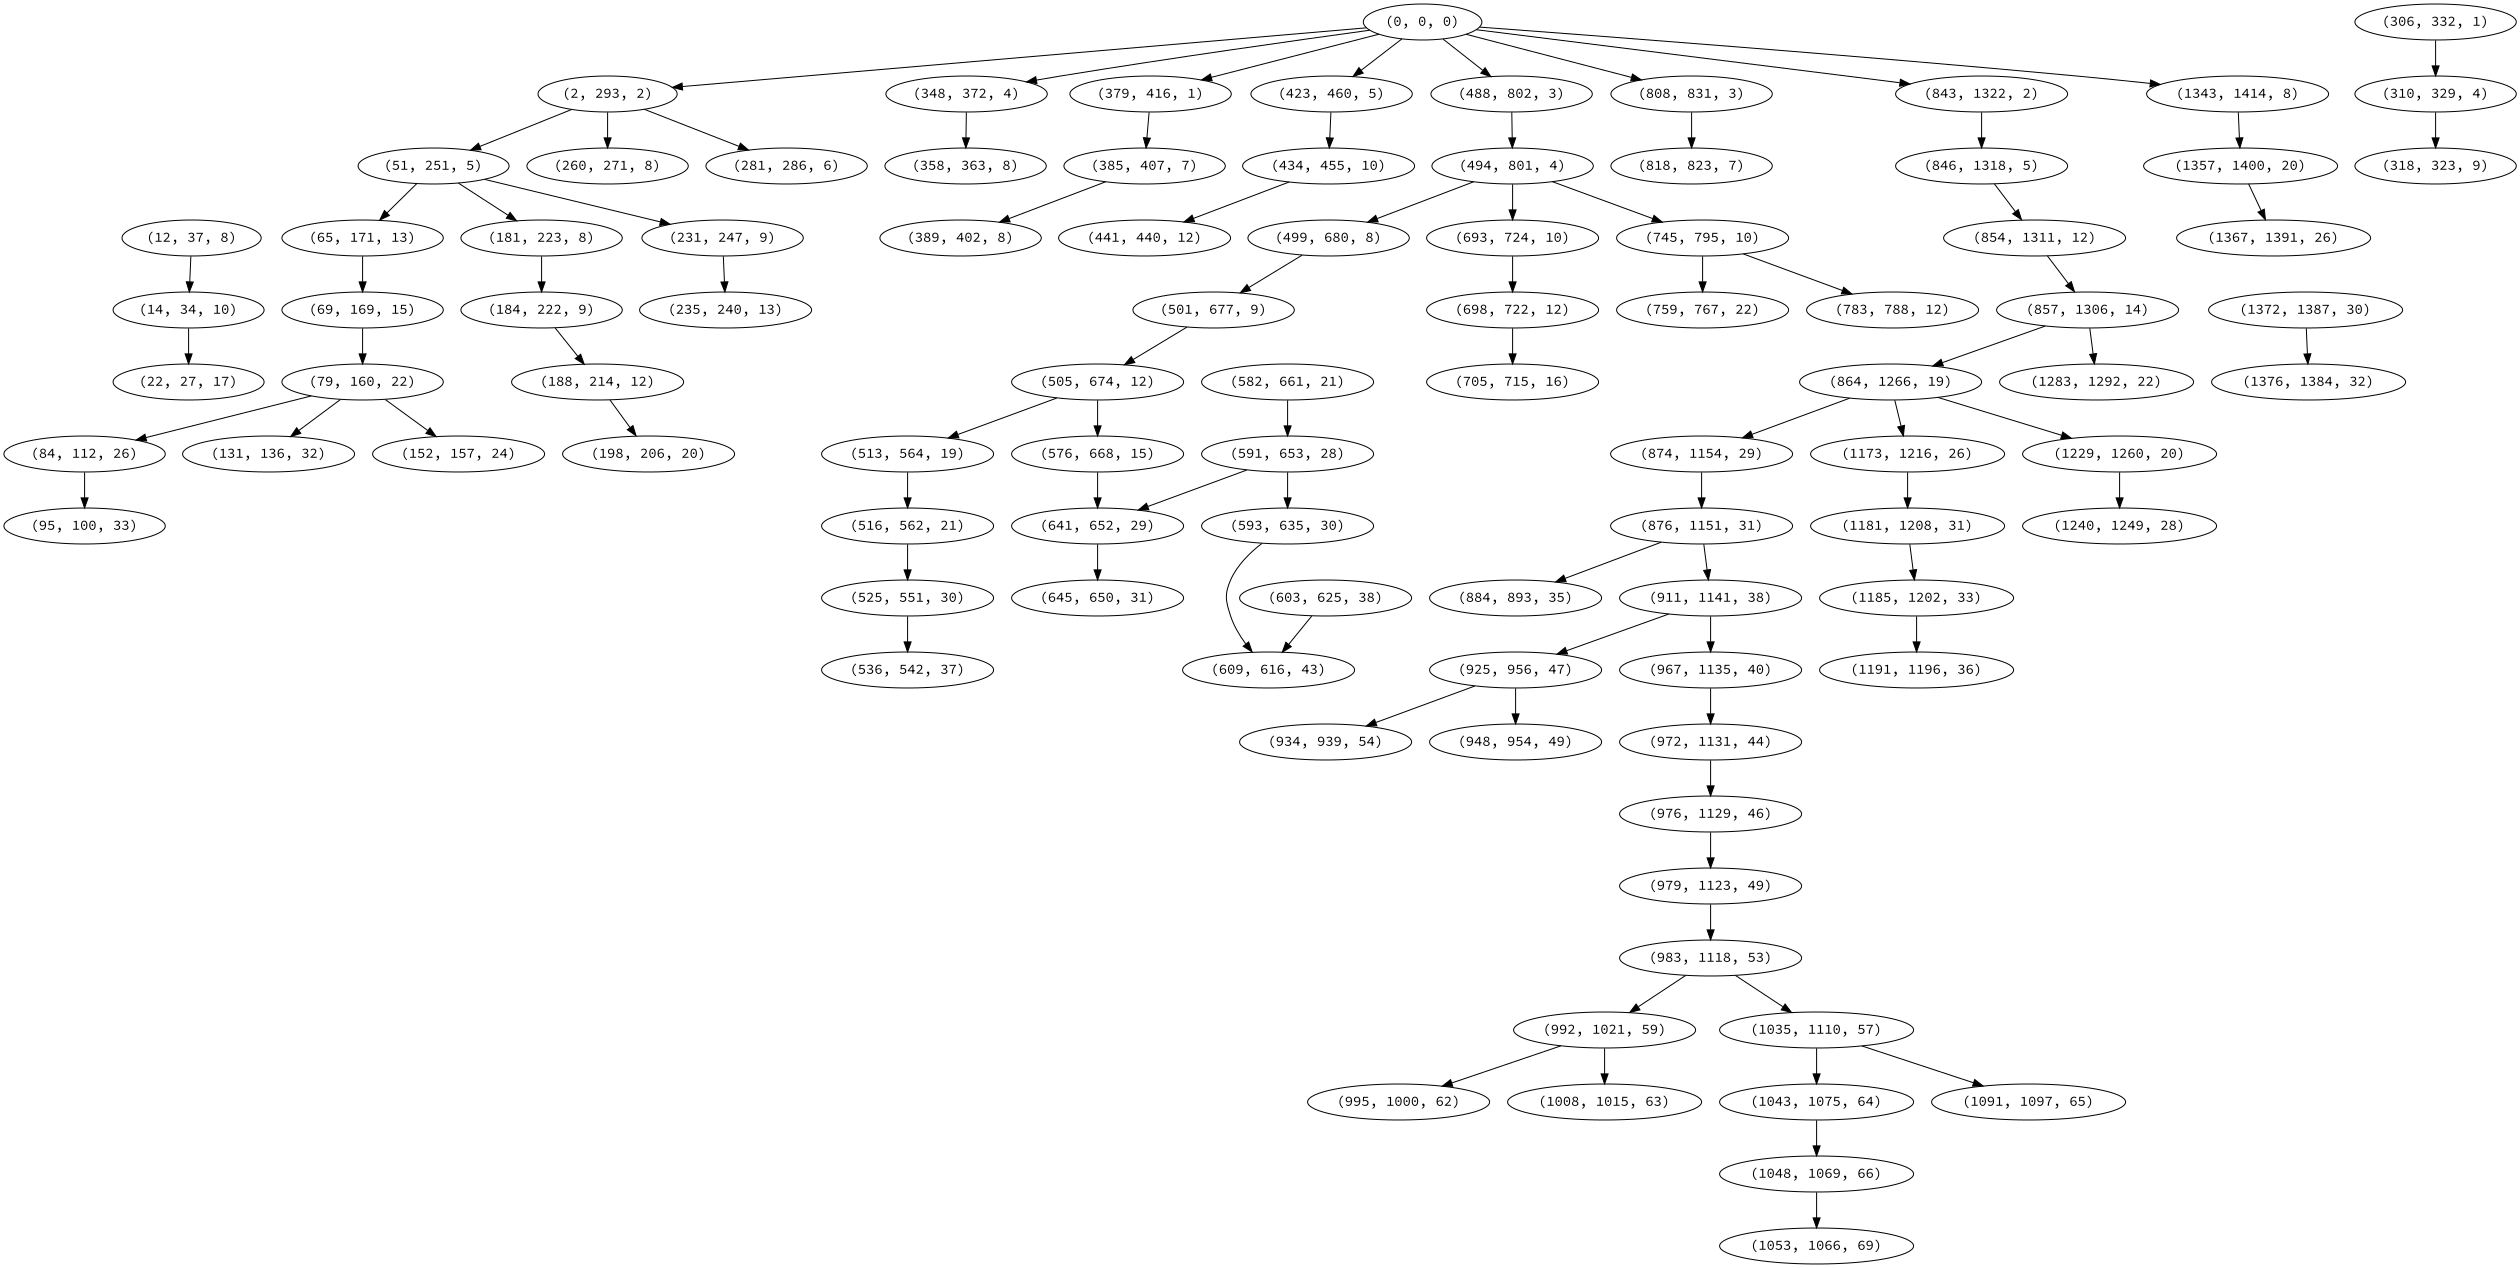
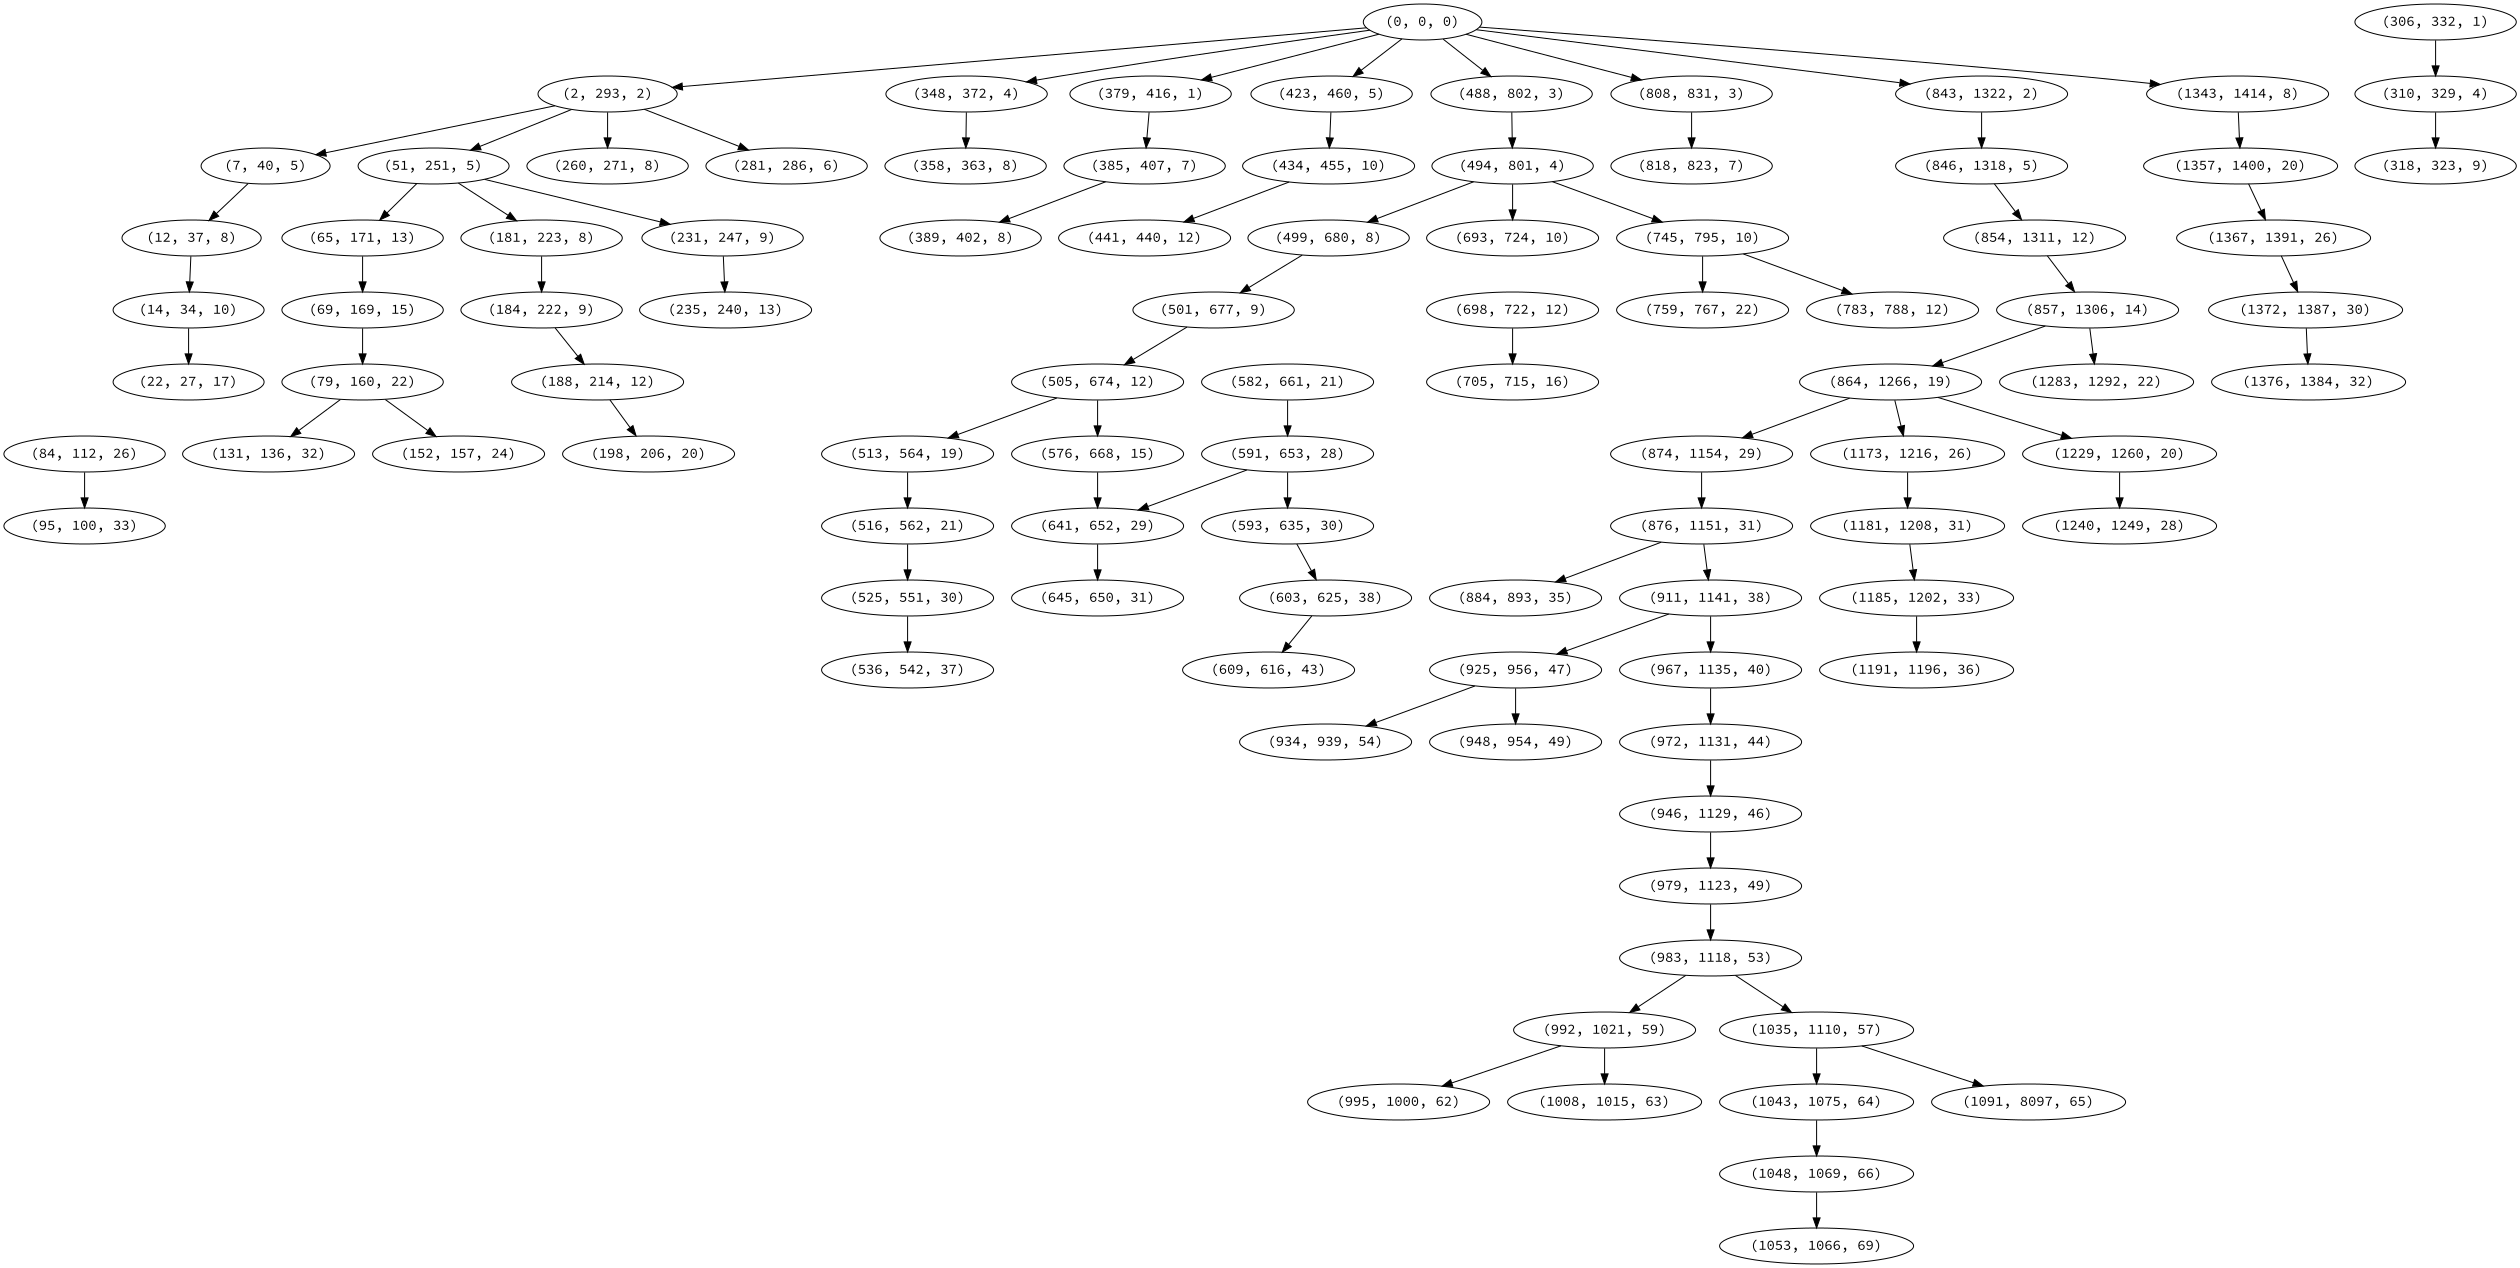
none -> (266, 166)
(1513, 269) -> none
none -> (2287, 269)
(229, 417) -> none
(1227, 590) -> (1304, 557)
(1711, 814) -> (1711, 814)
(2029, 1102) -> (2029, 1102)
